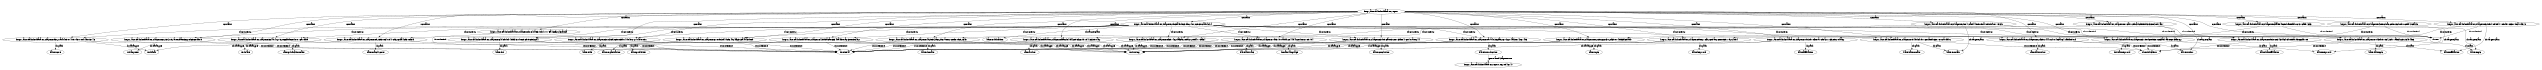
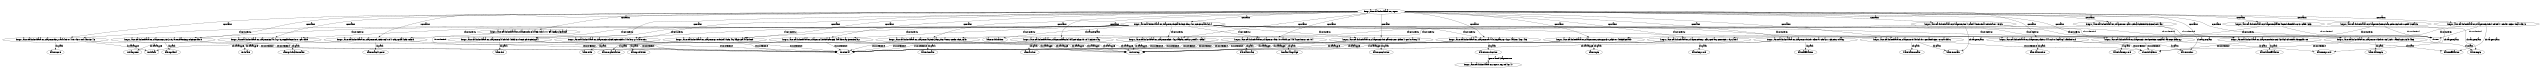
none -> (171, 52)
(2038, 52) -> (2038, 52)
(2122, 52) -> (2122, 52)
